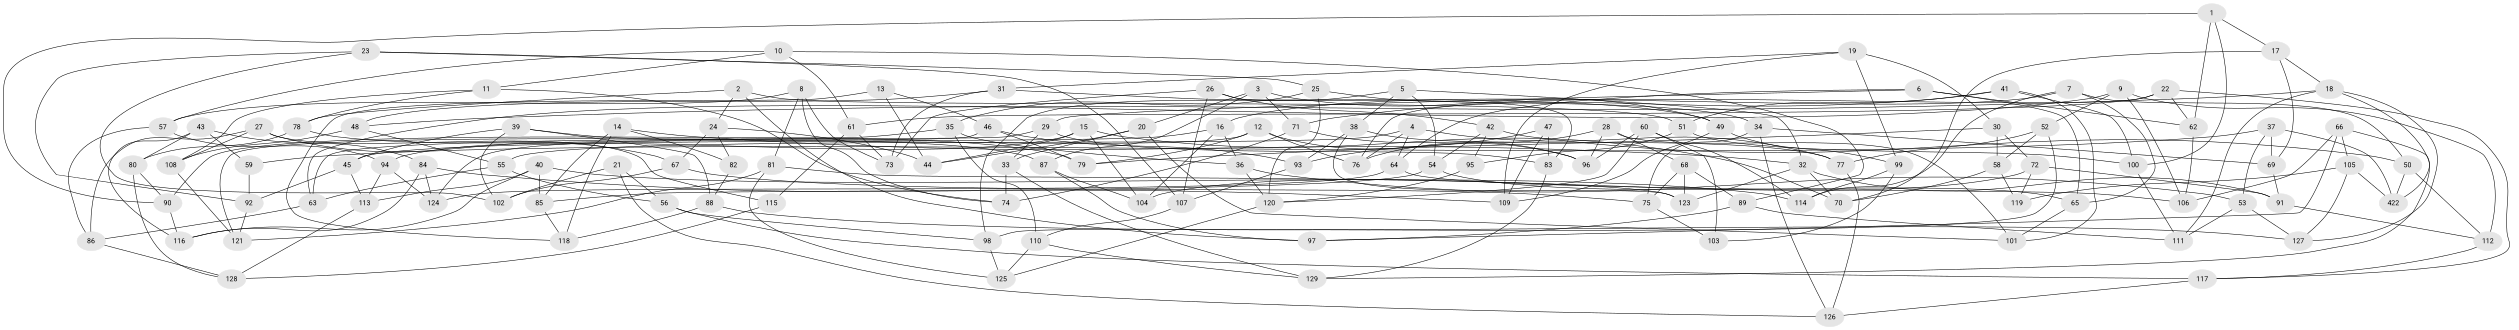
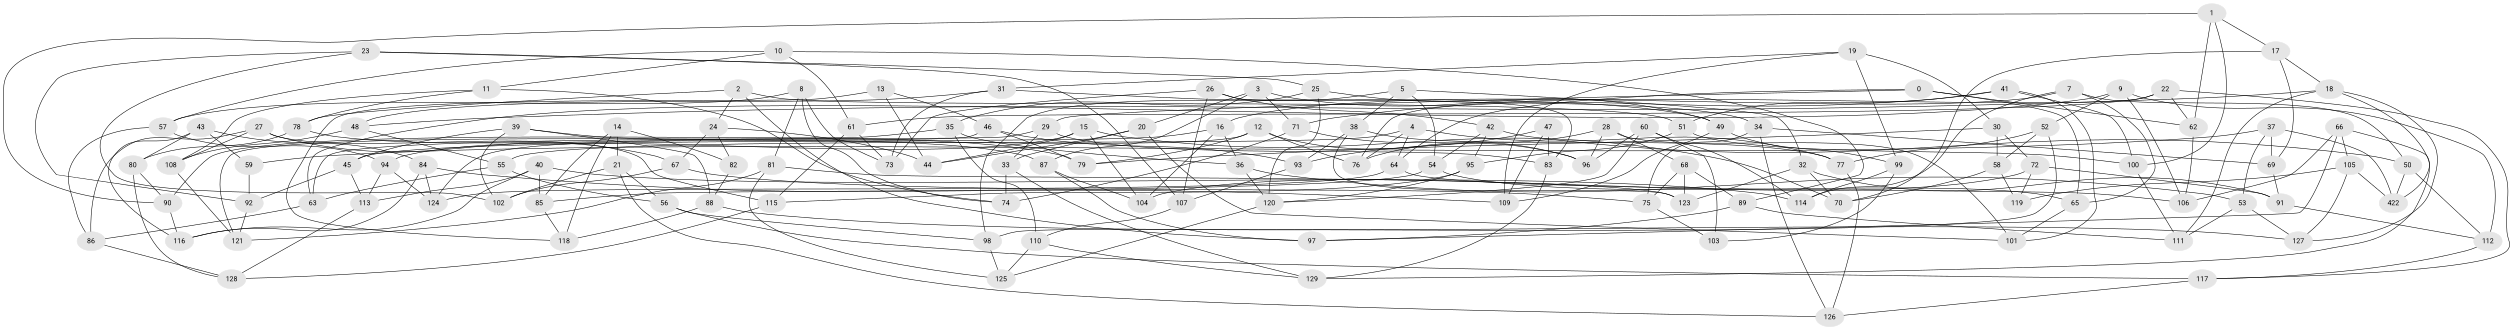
(1919, 89) -> (1919, 89)
(1210, 148) -> (618, 146)
none -> (972, 194)
